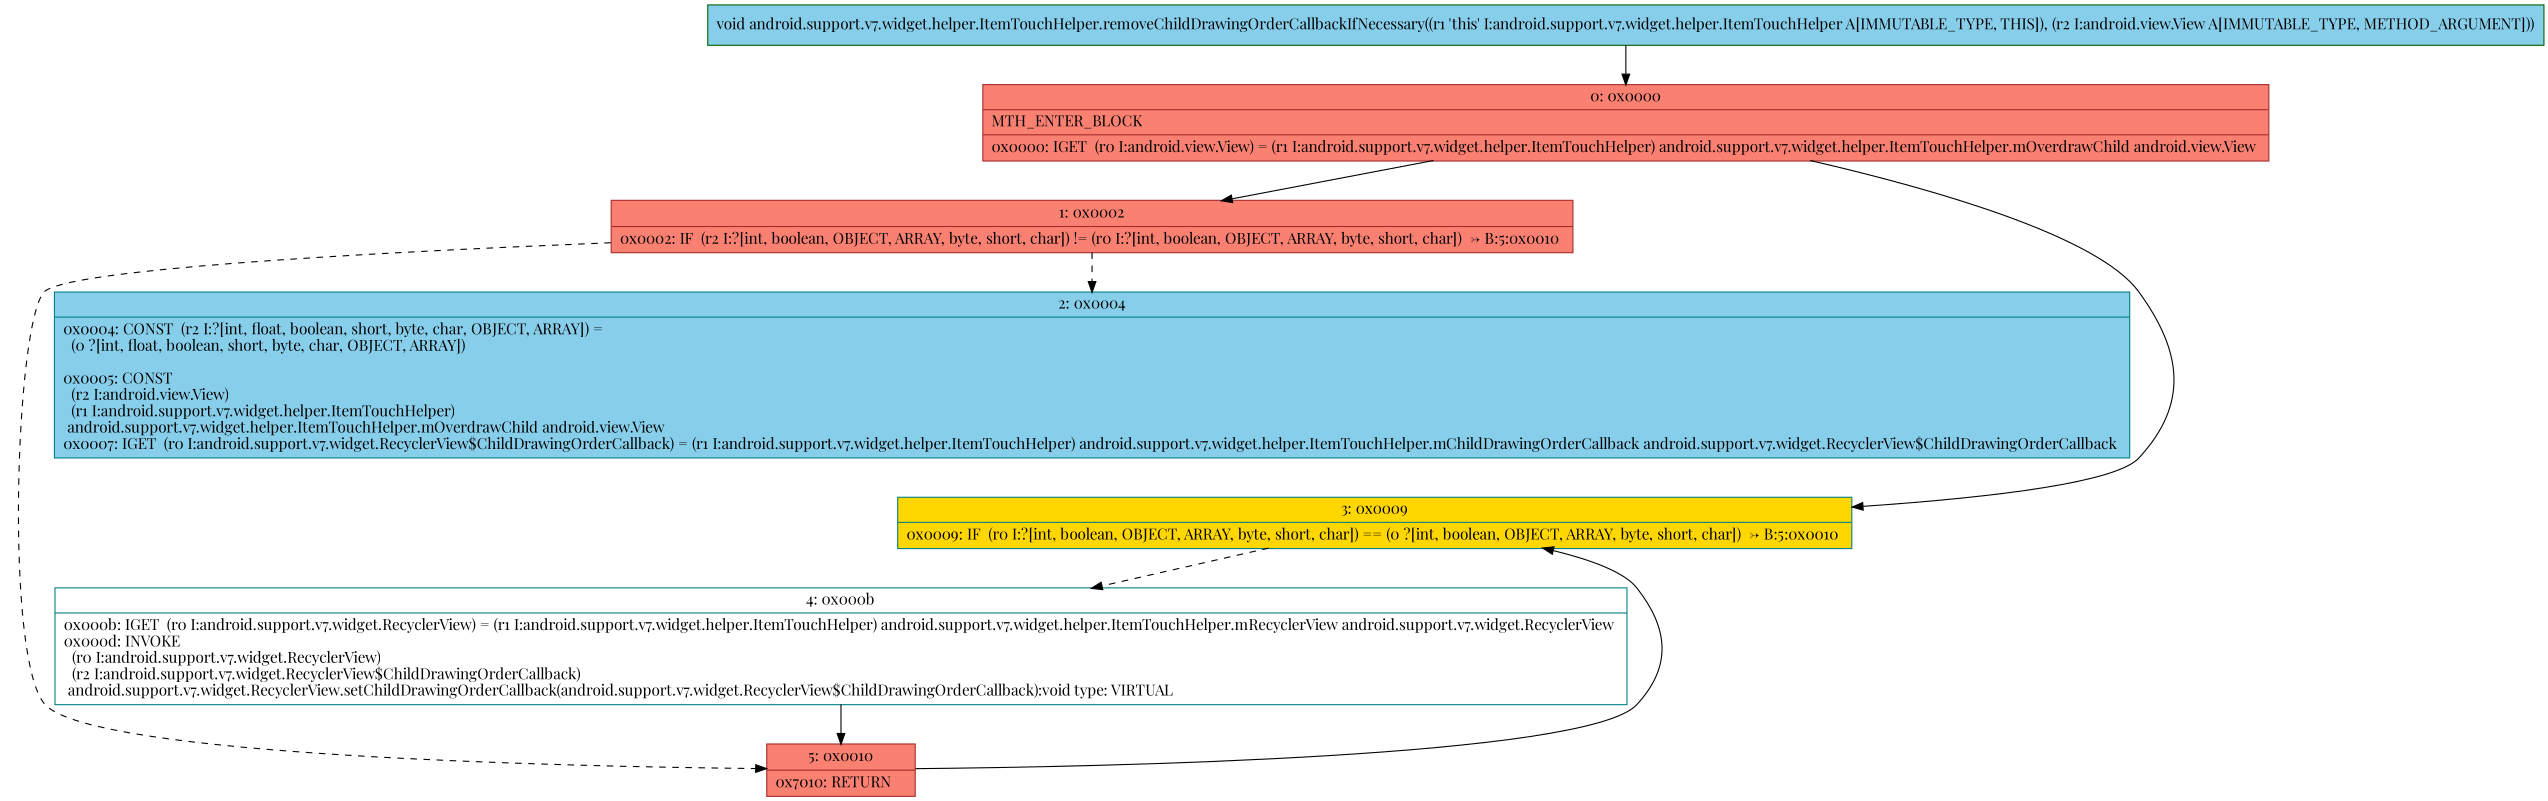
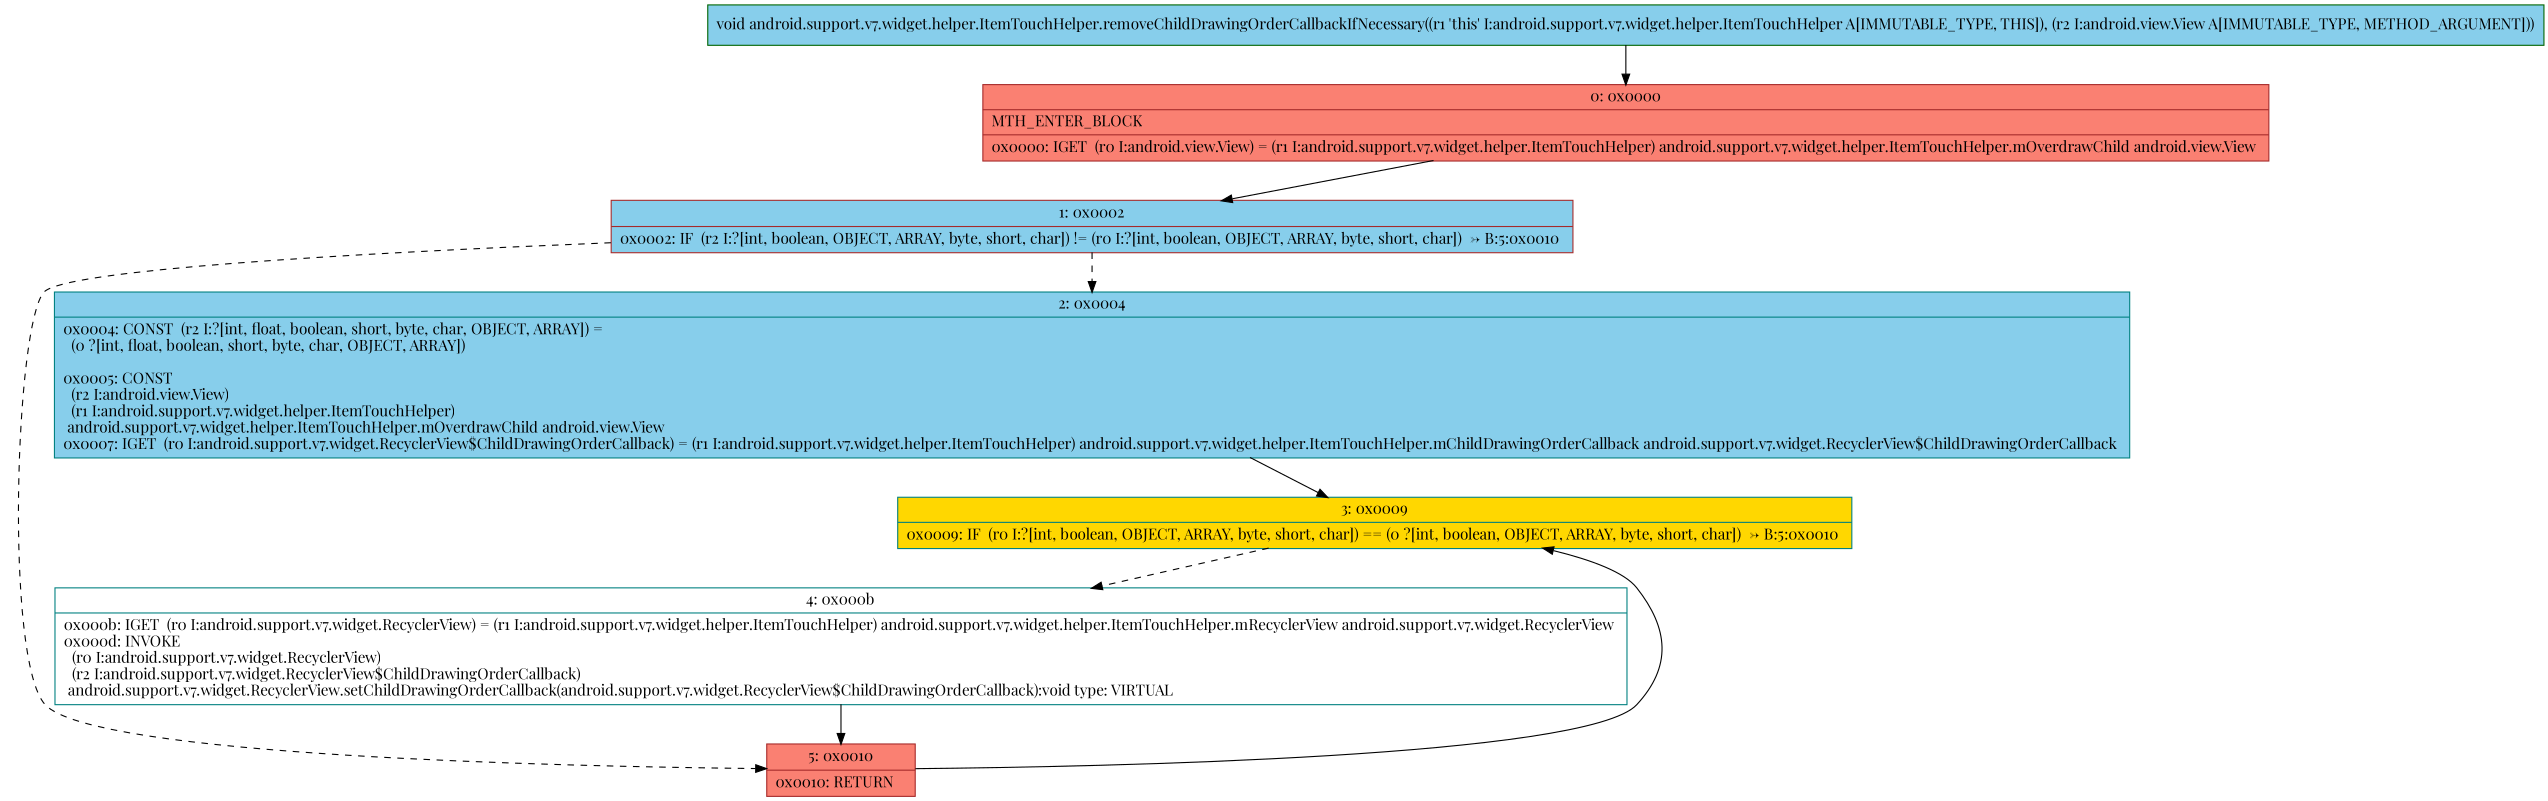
(1092, 227) -> (1092, 227)
(2165, 339) -> (1284, 475)
(840, 783) -> (841, 783)
